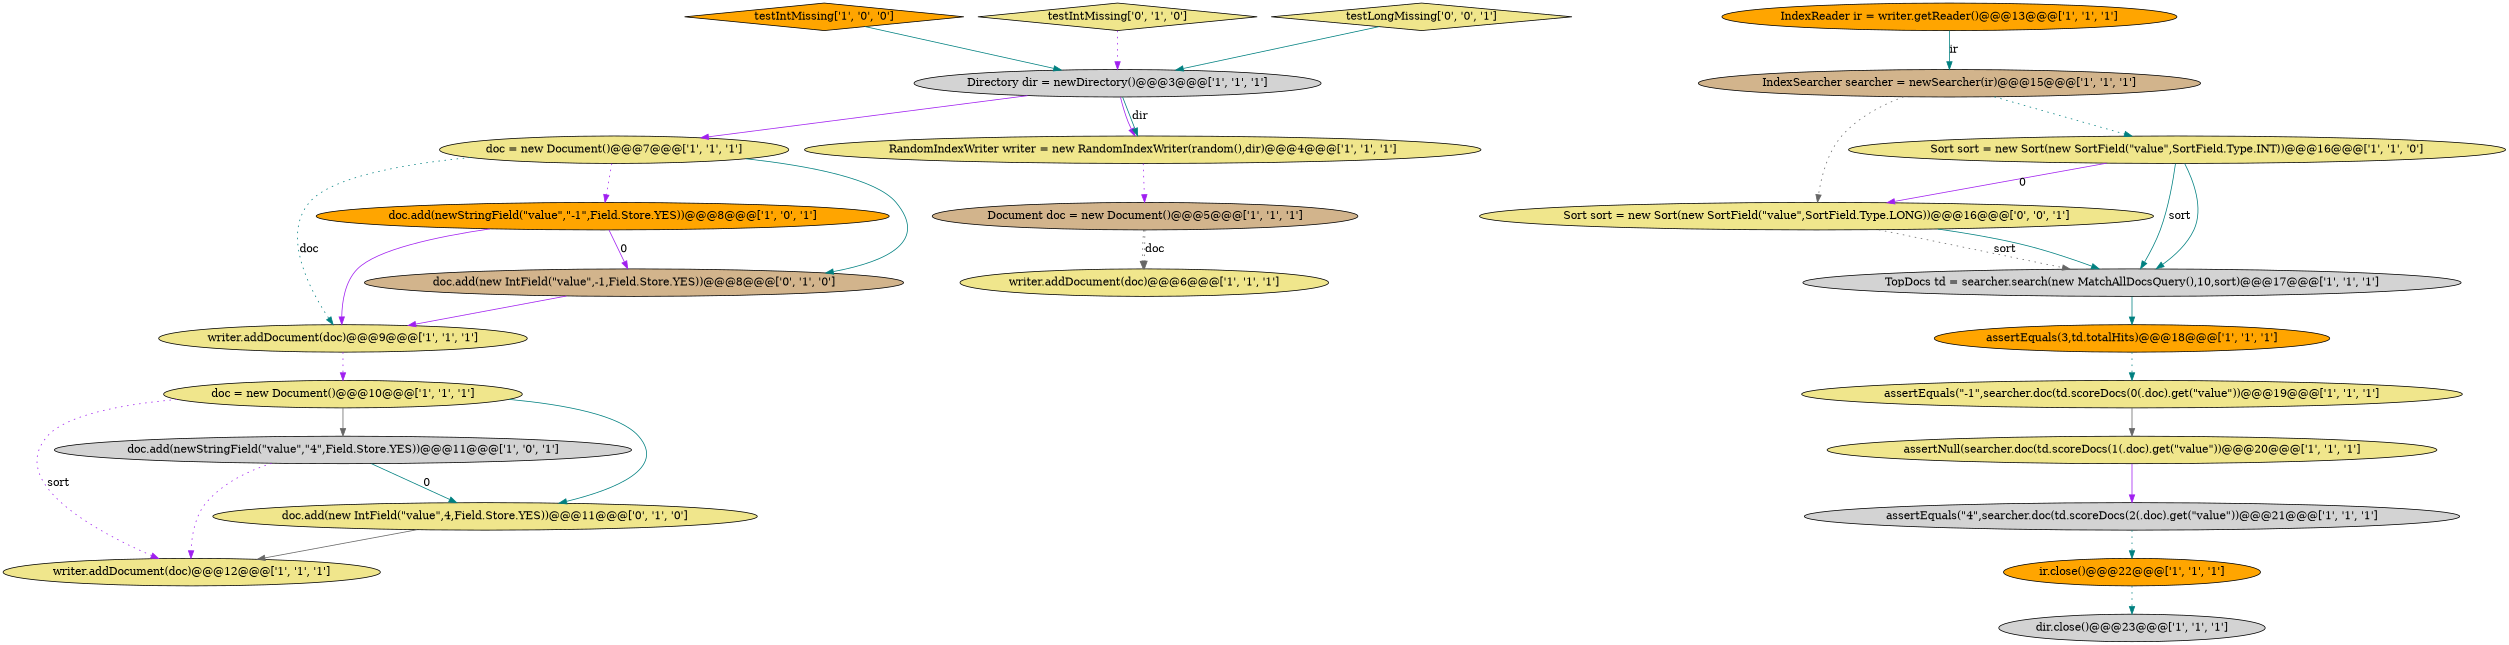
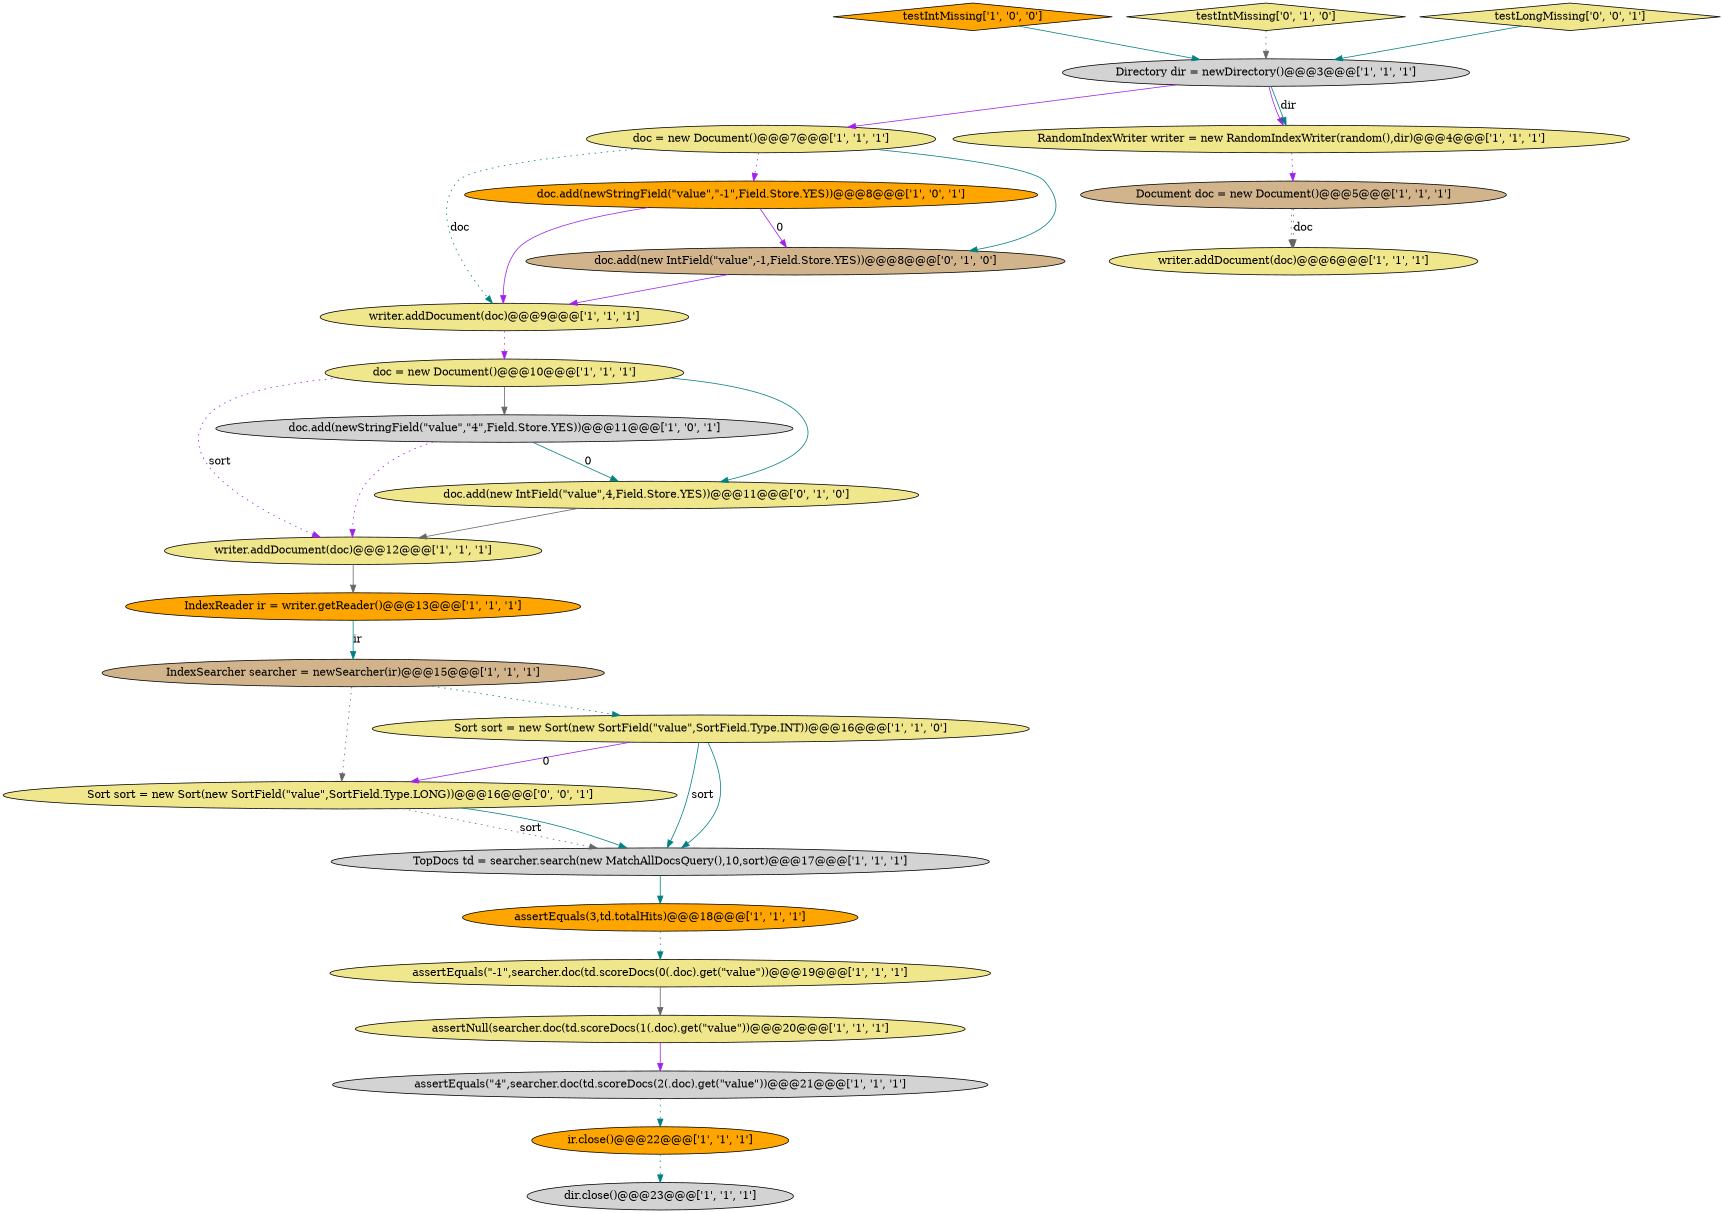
(1118, 46) -> (1266, 41)
none -> (353, 575)
